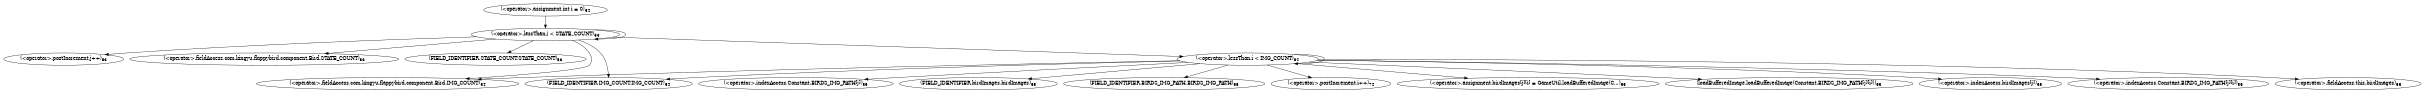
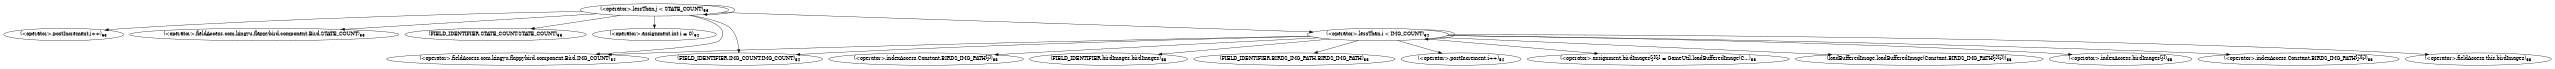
(545, 21) -> (654, 21)
(1372, 83) -> (1502, 59)
